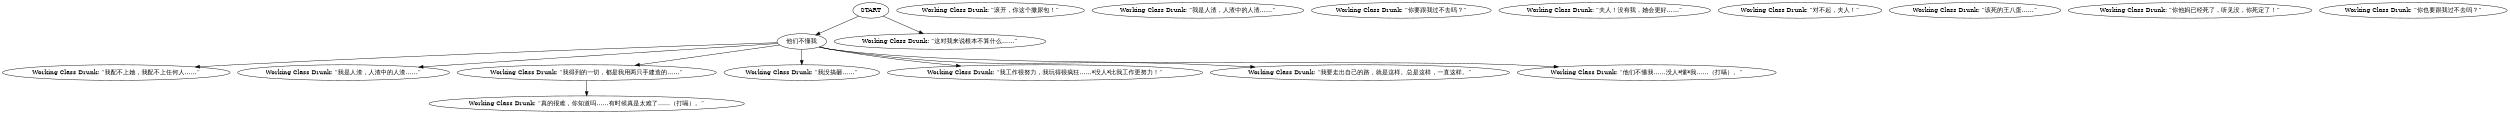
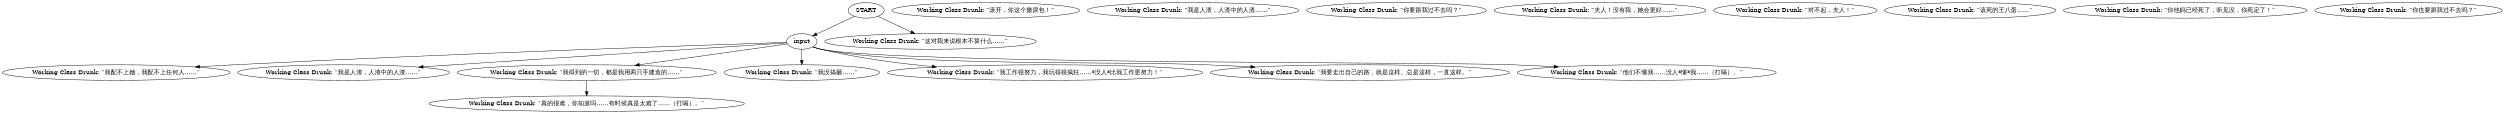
(802, 41) -> (802, 41)
